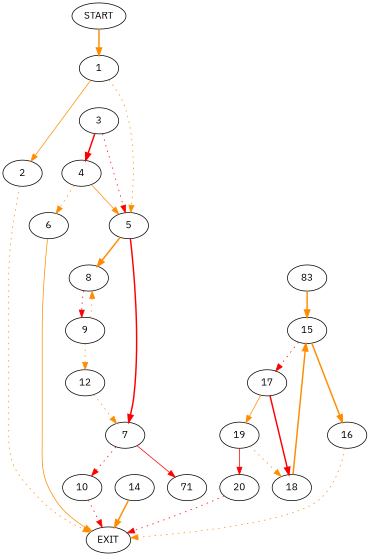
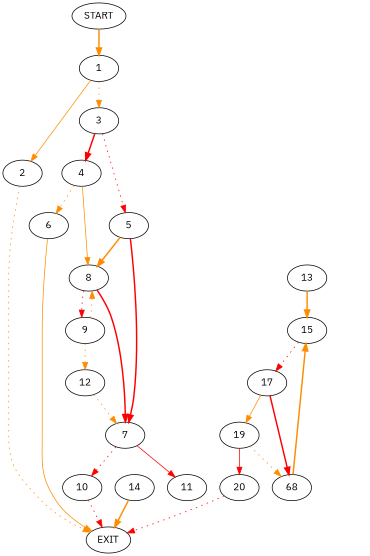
(132, 140) -> (99, 91)
(103, 197) -> (85, 222)
(307, 278) -> (307, 278)
none -> (119, 350)
(347, 435) -> none
(187, 488) -> (187, 488)
(292, 488) -> (292, 488)
